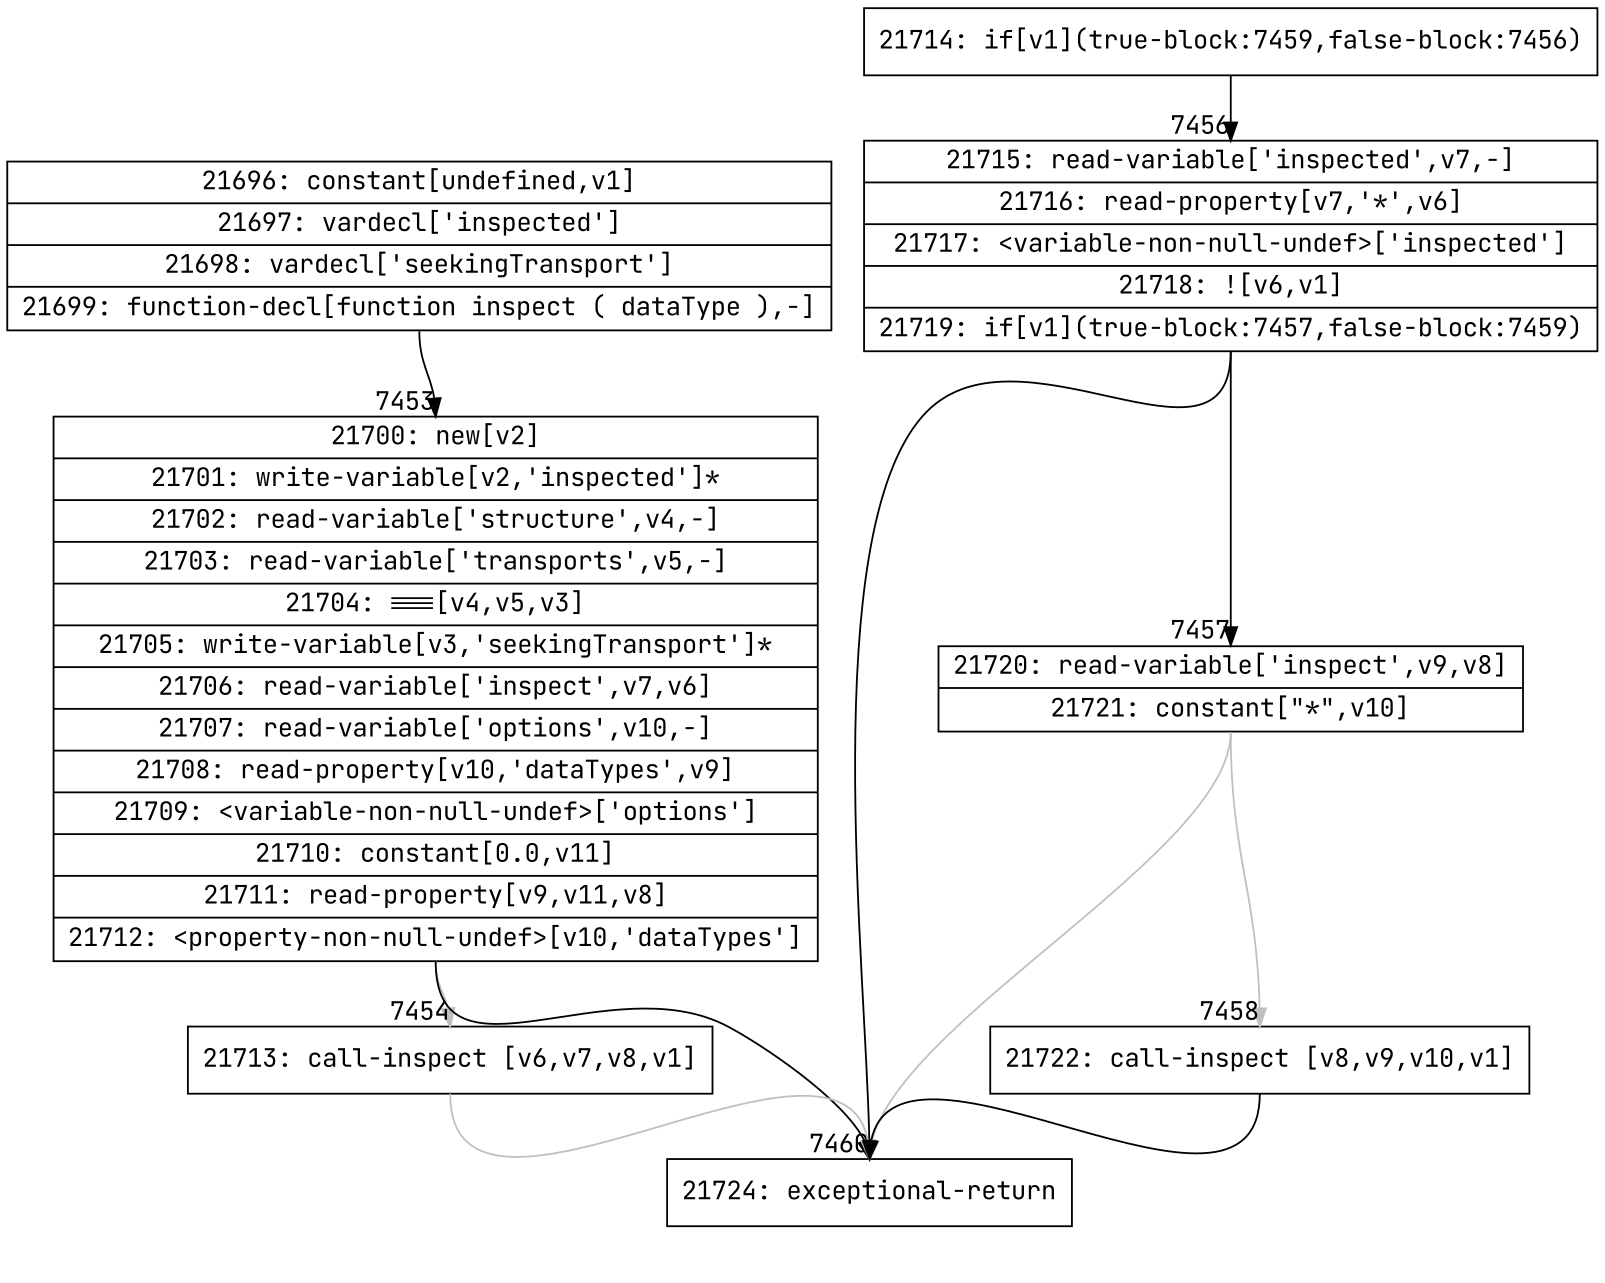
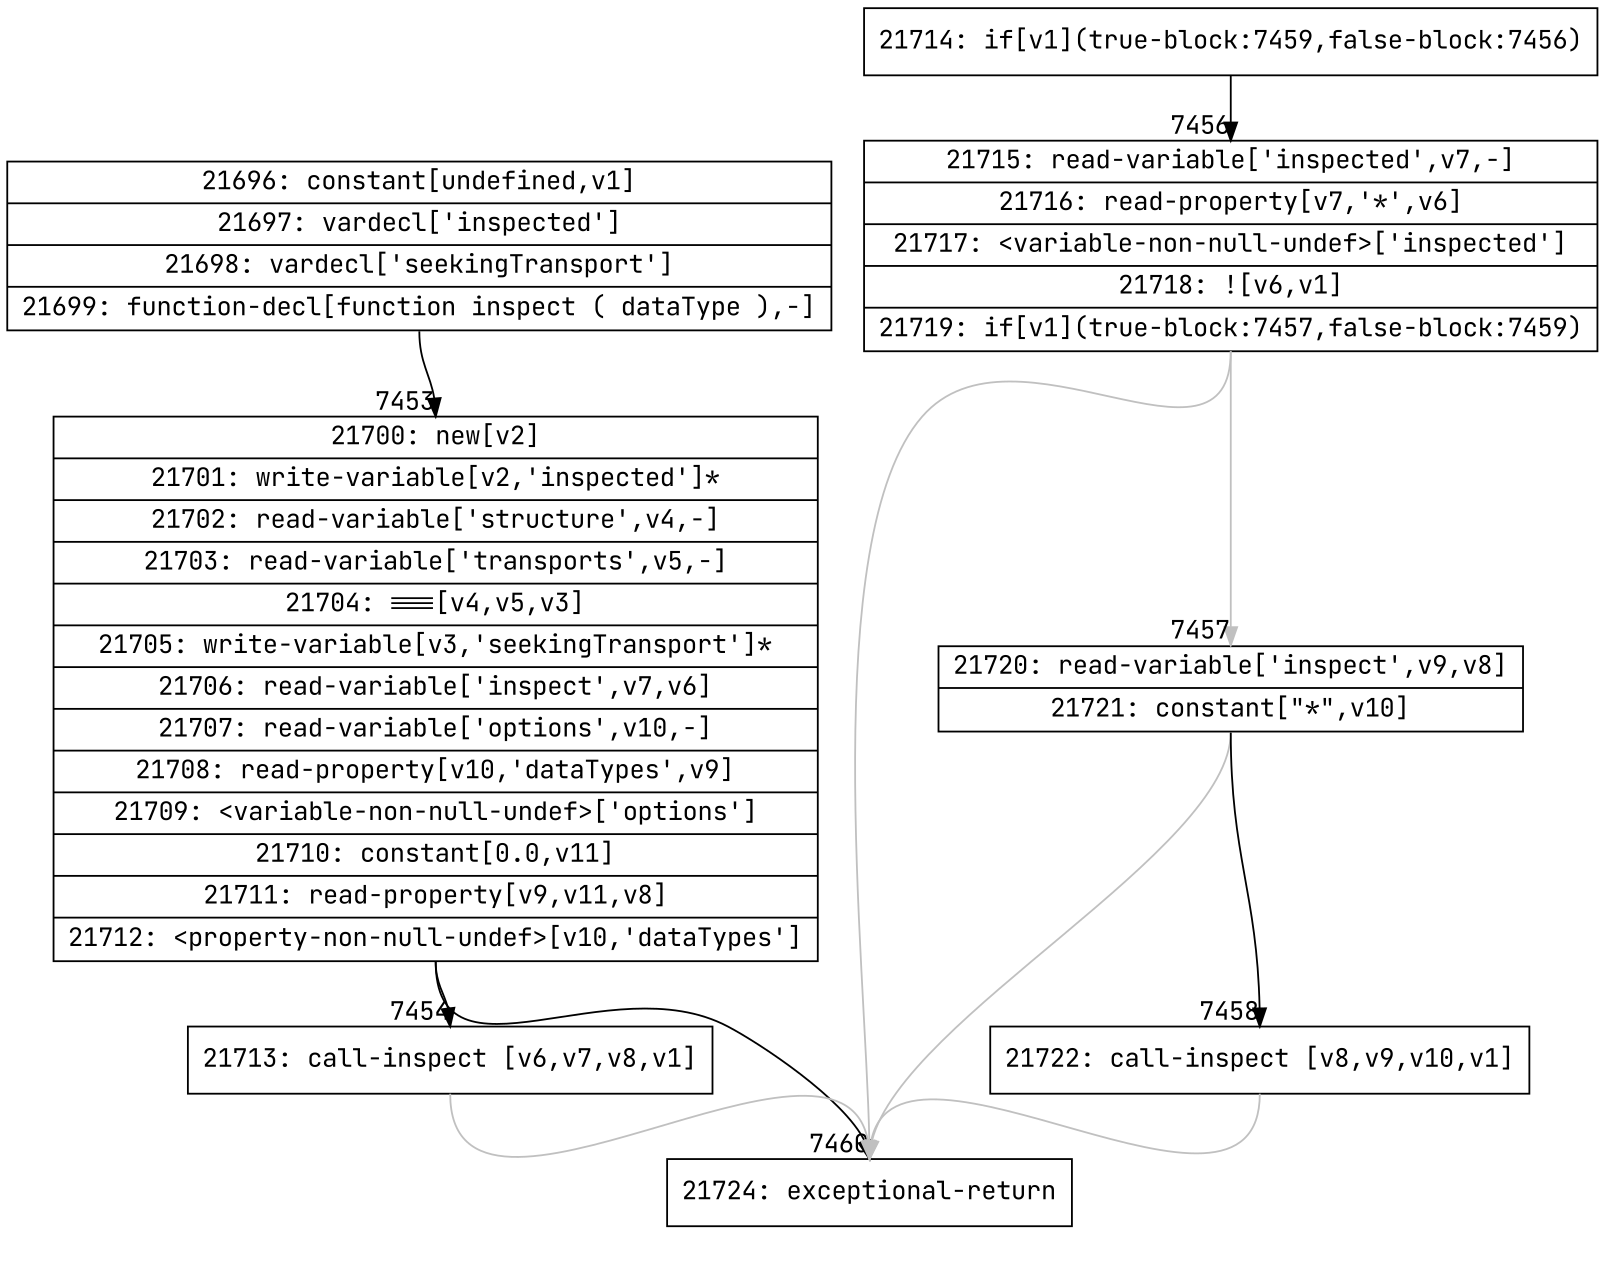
(1231, 489) -> (1231, 489)
(865, 596) -> (865, 596)
(1244, 870) -> (1244, 870)
(440, 985) -> (440, 985)
(1074, 1129) -> (1074, 1129)
